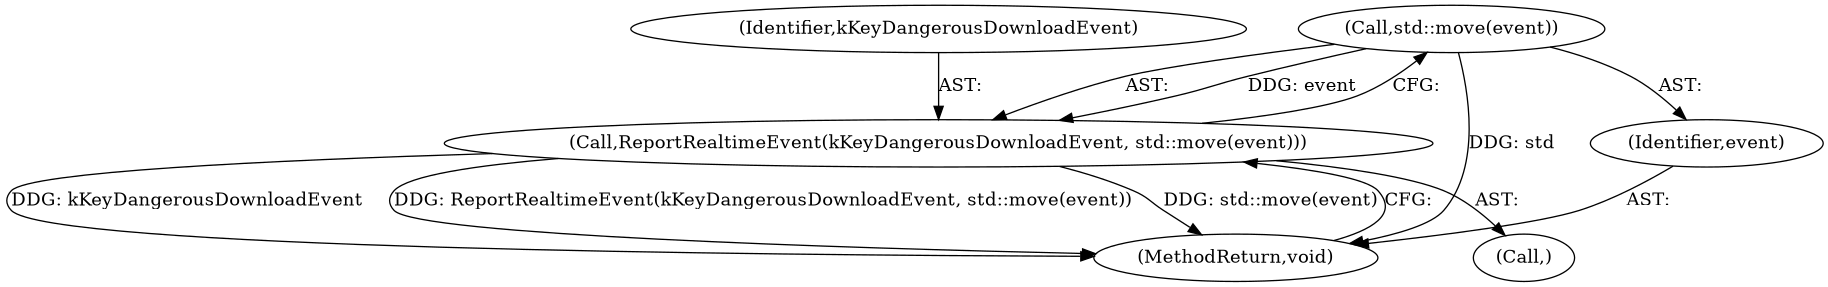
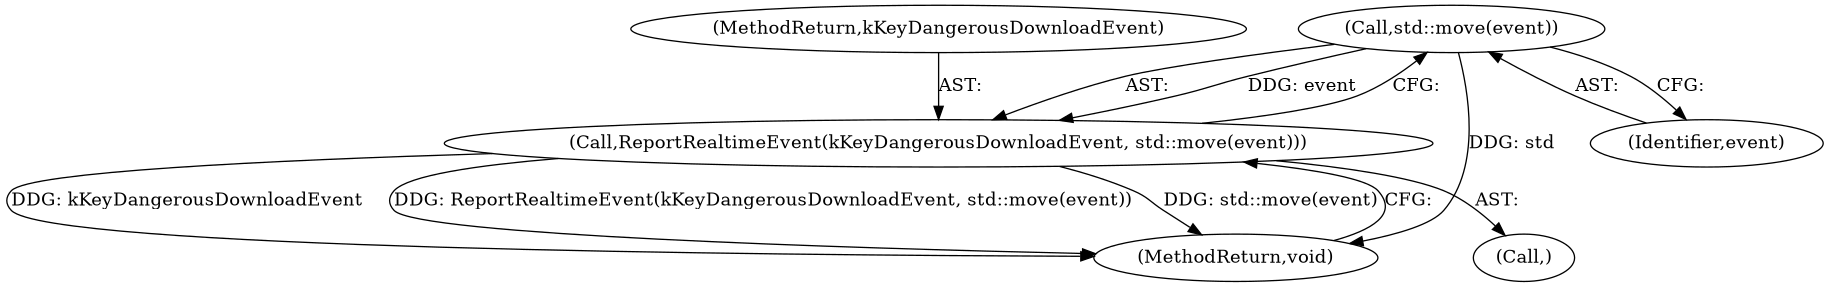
(939, 29) -> (939, 29)
(1684, 86) -> (1684, 86)
(1526, 222) -> (1572, 94)
